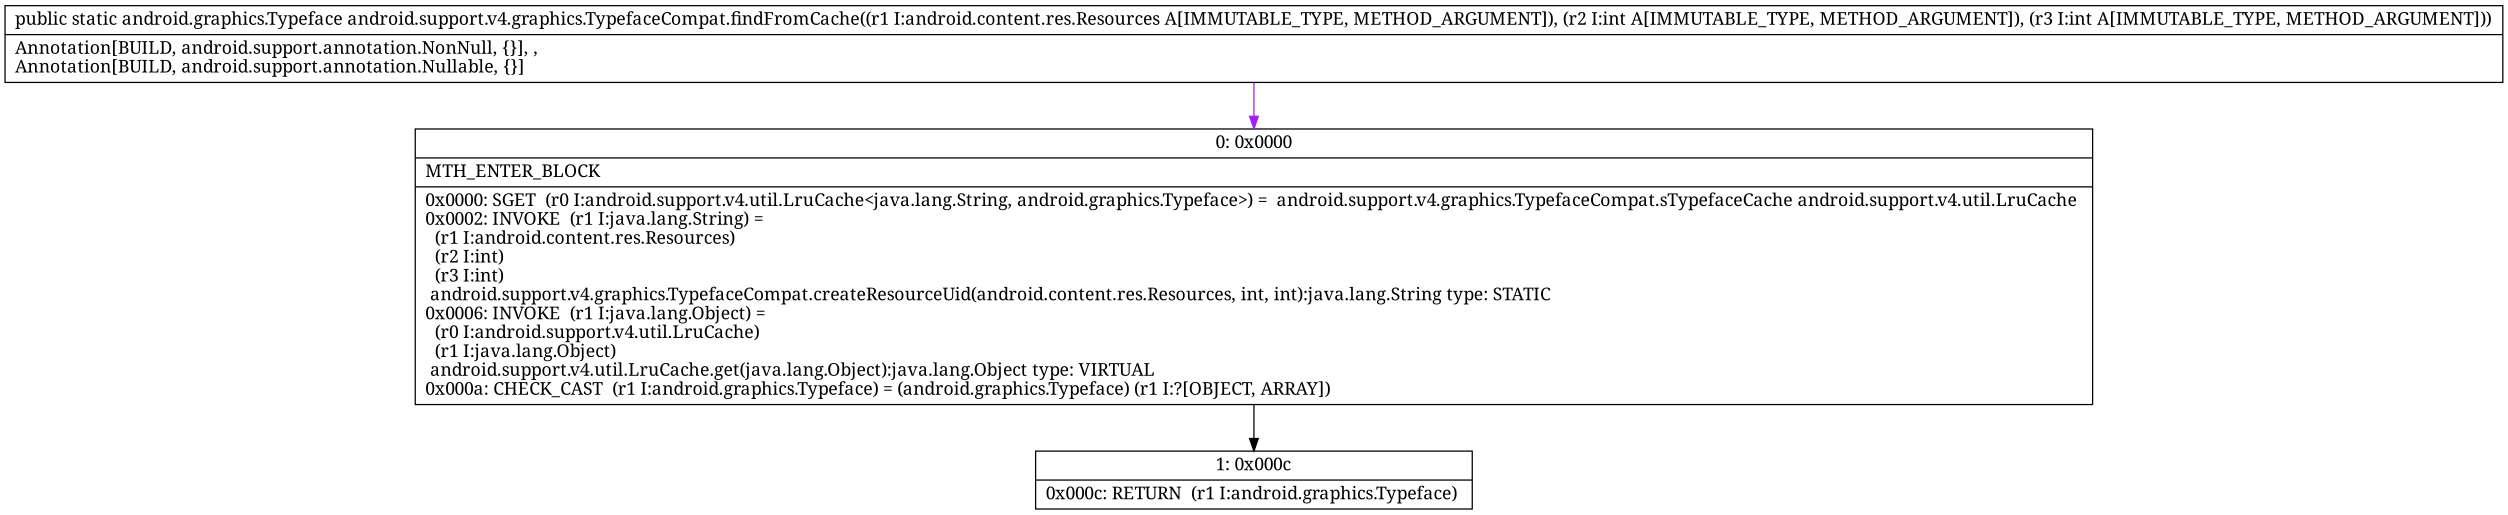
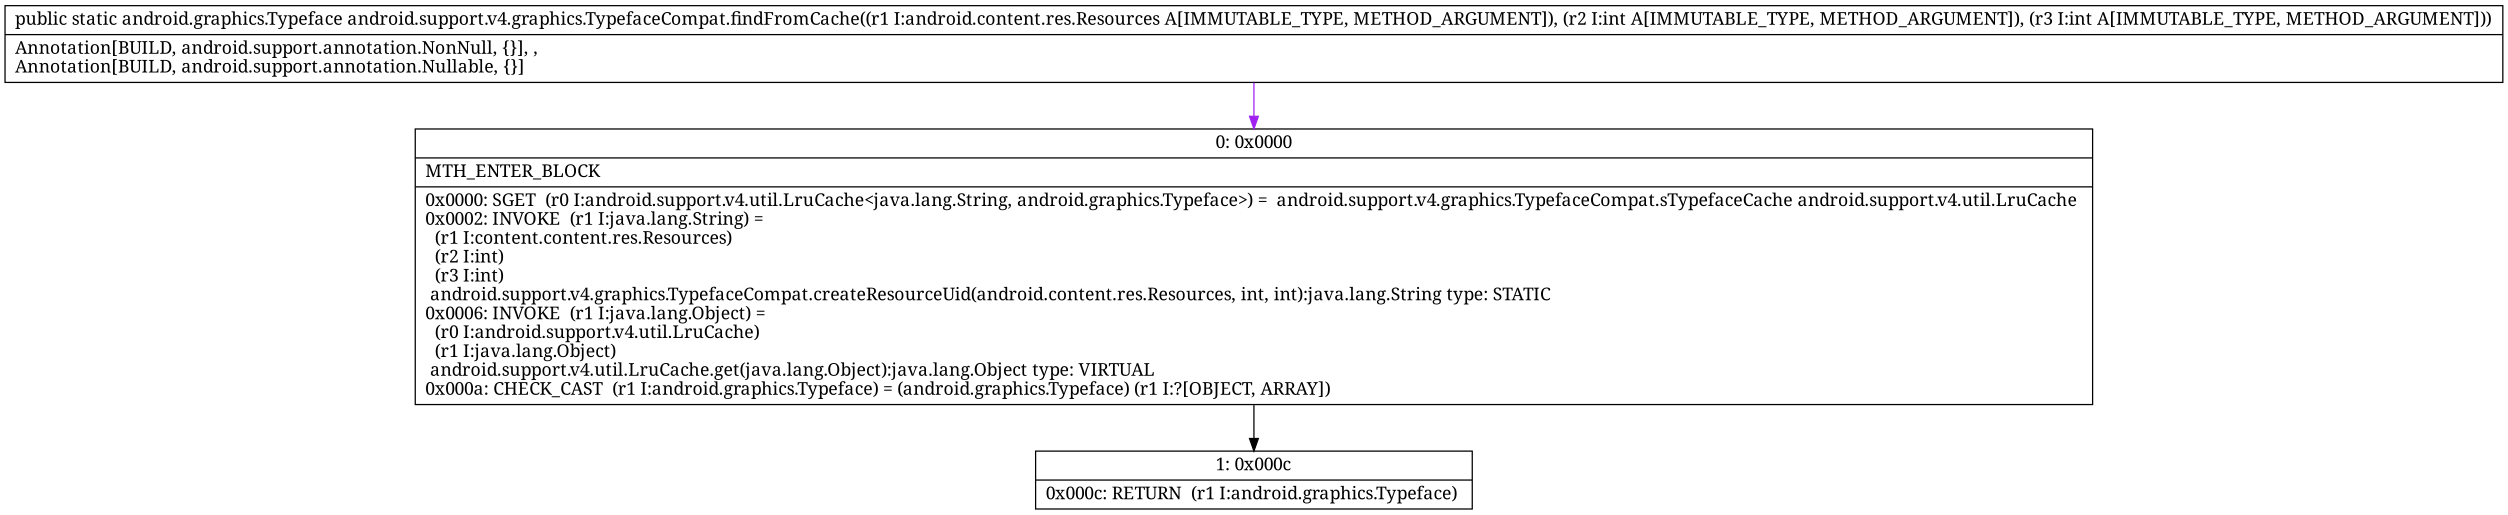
(581, 238) -> (579, 238)
